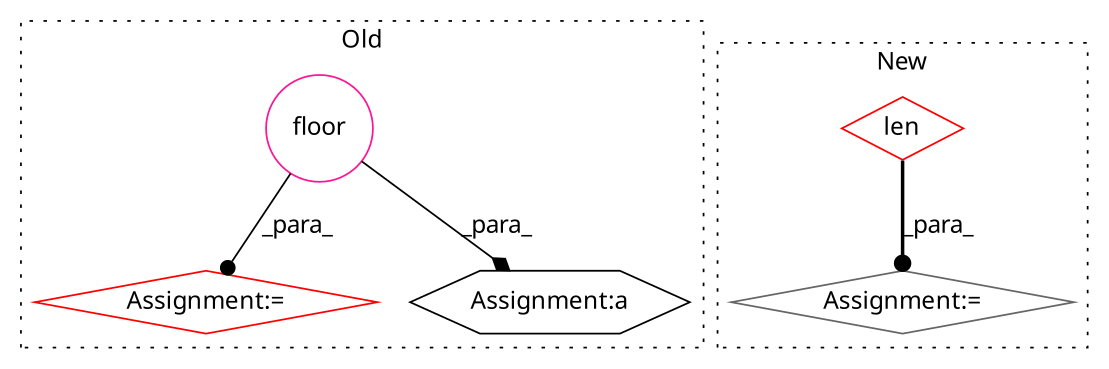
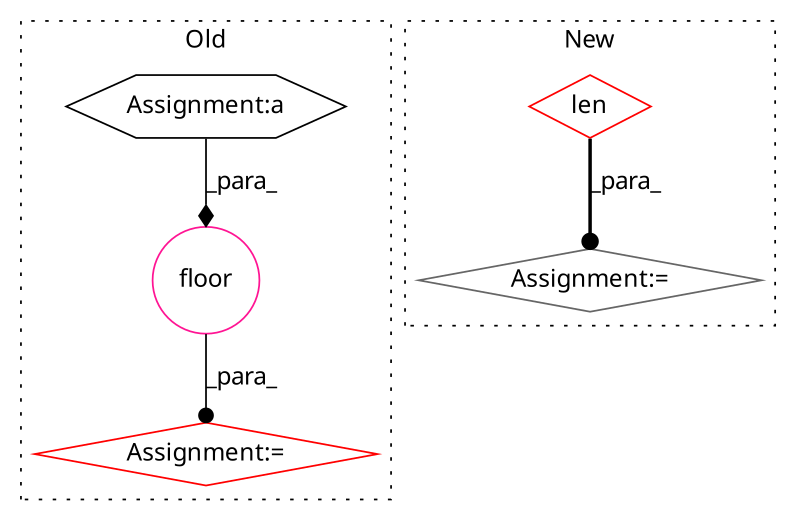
(427, 210) -> (206, 172)
